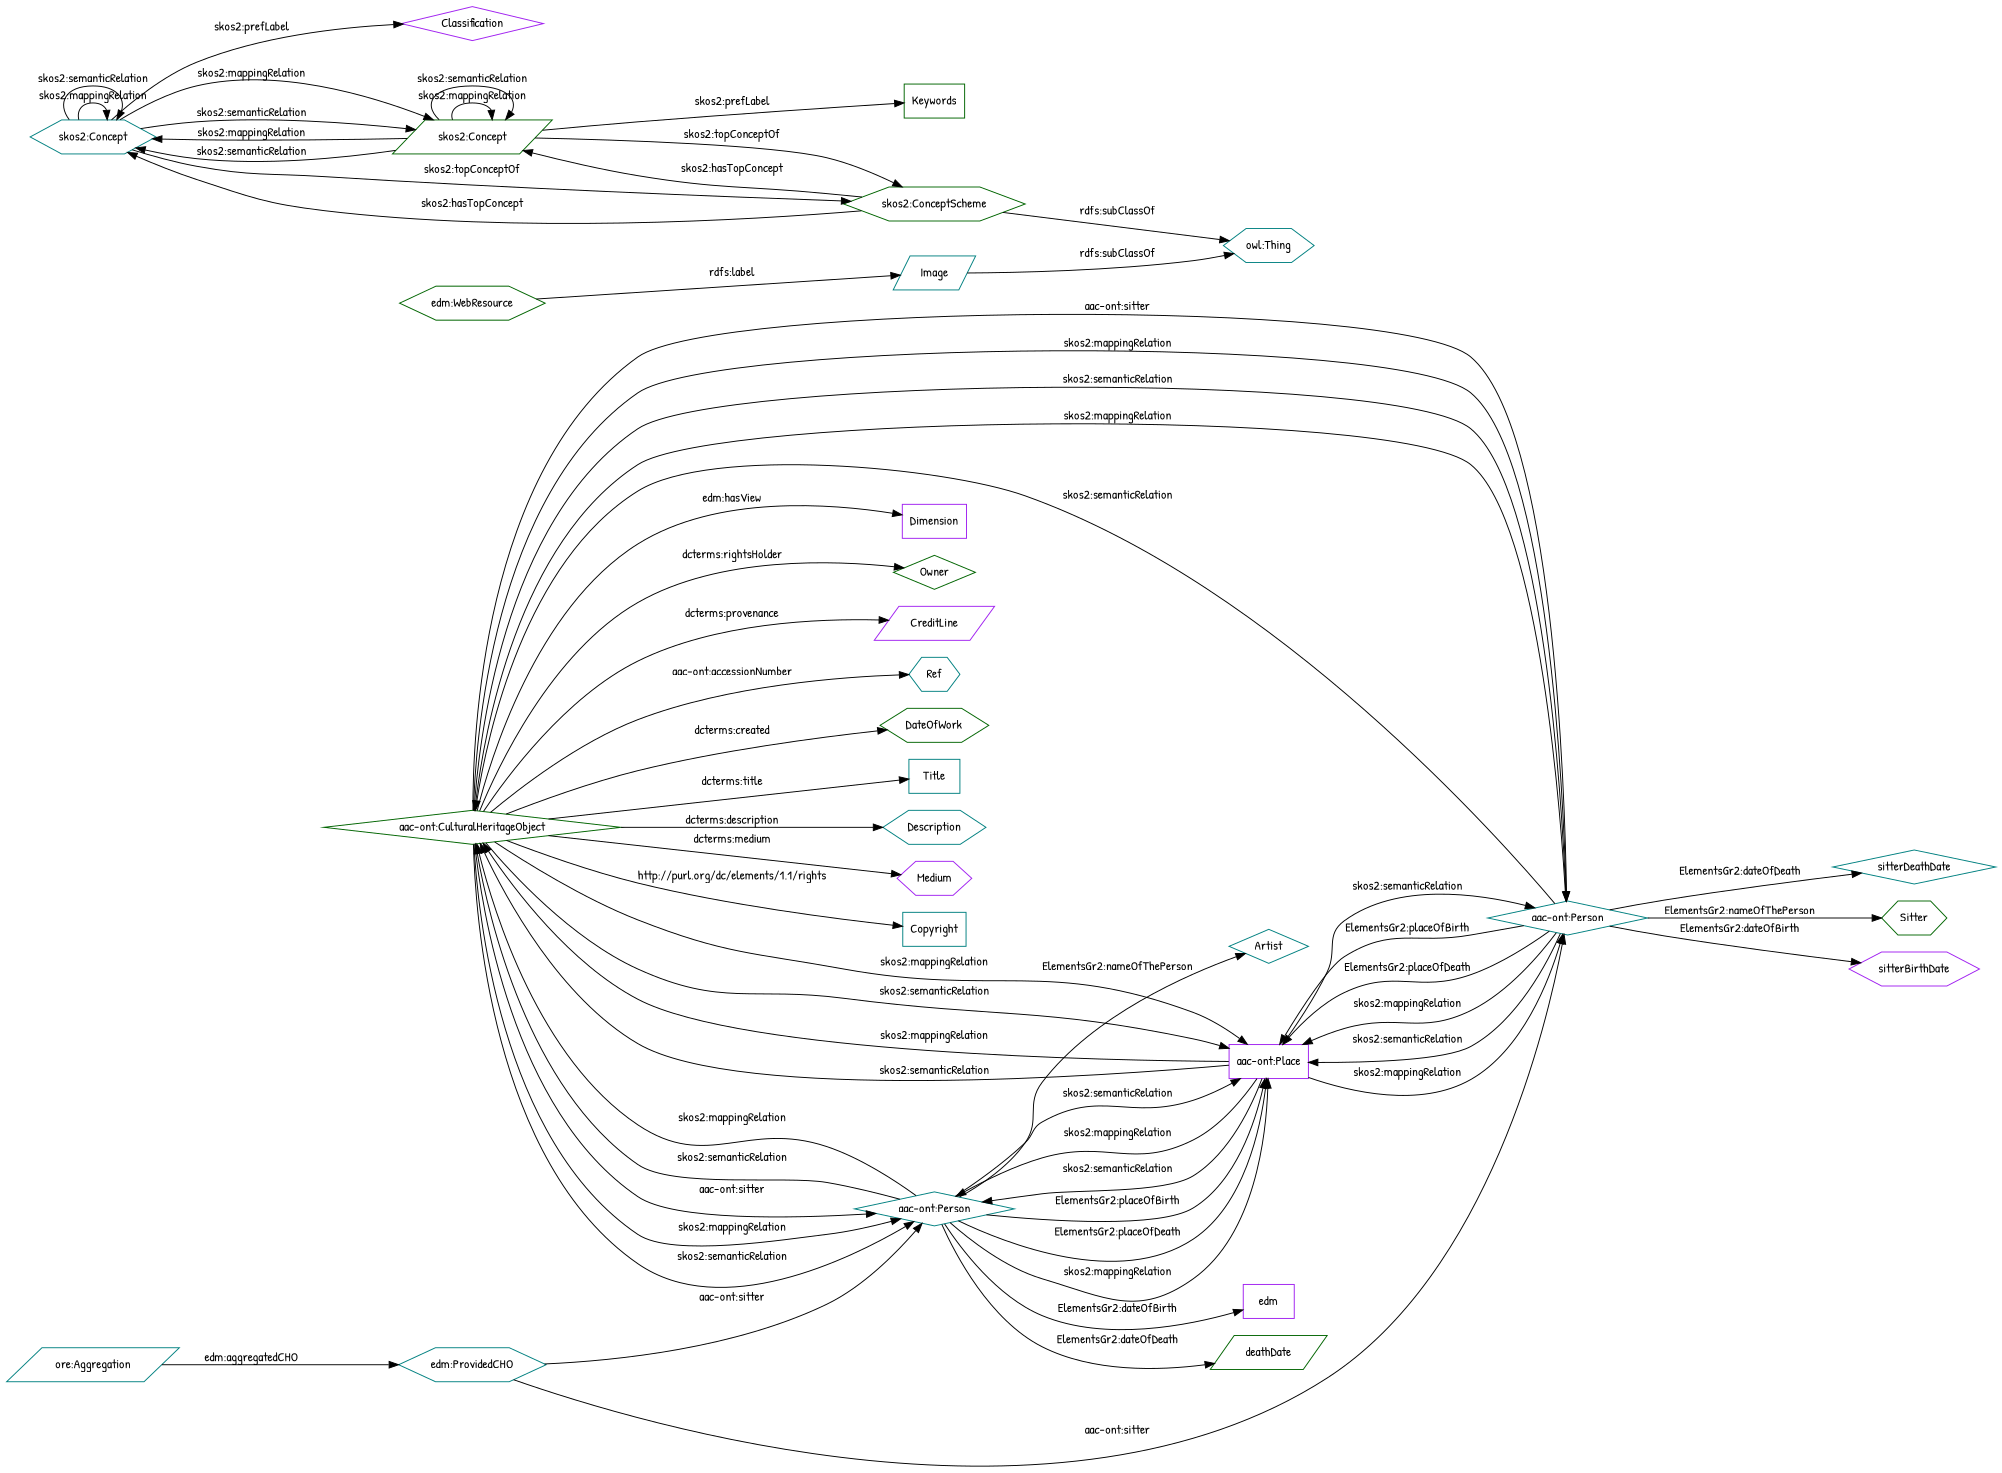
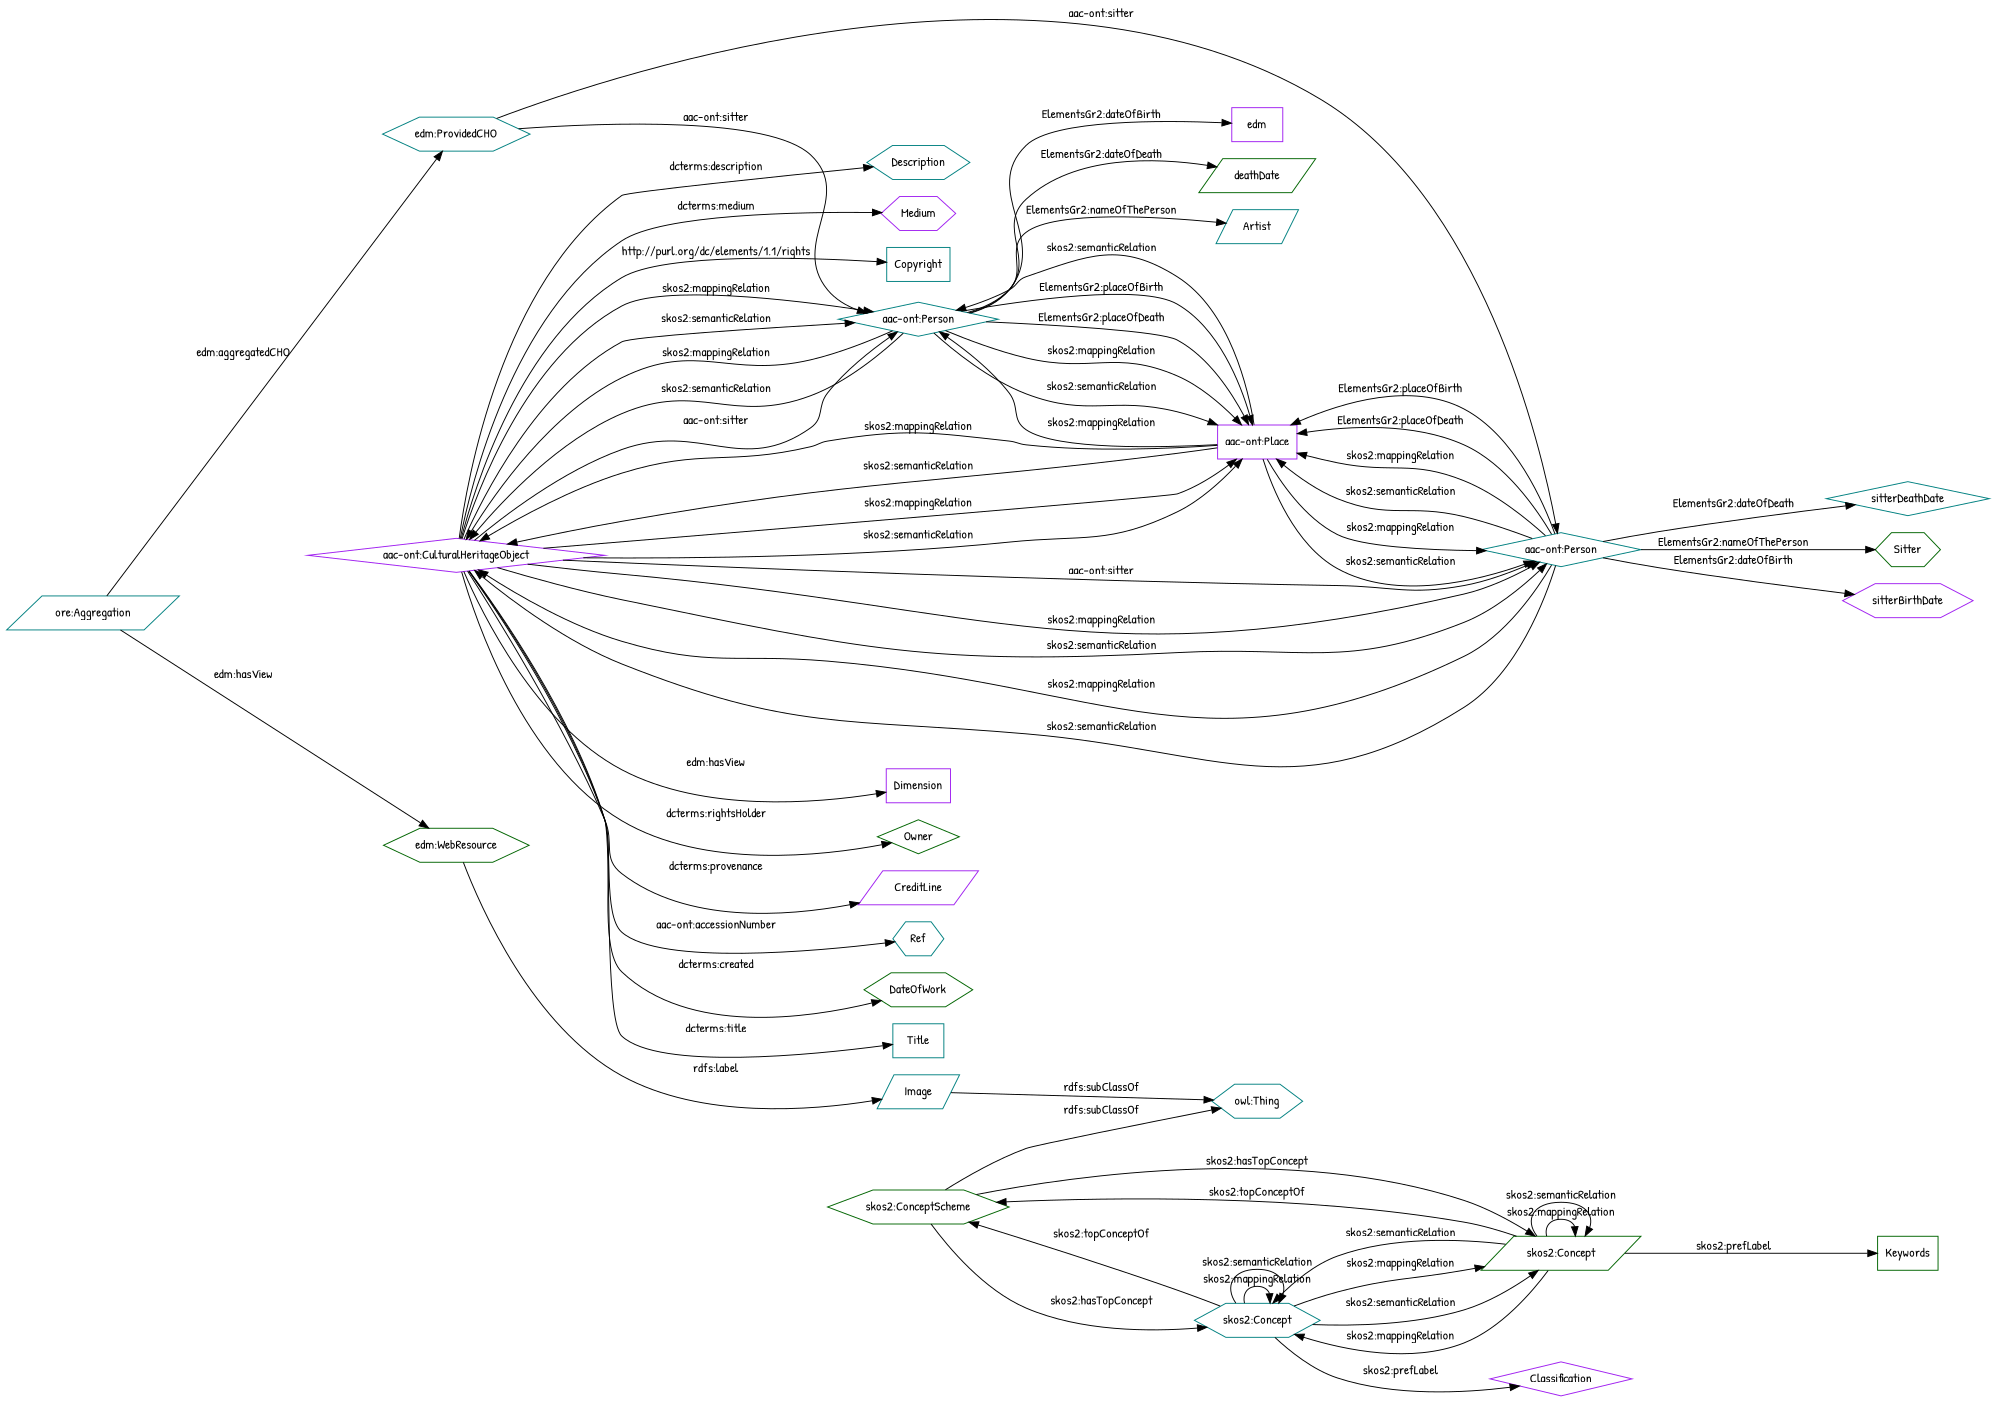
none -> (270, 726)
(472, 827) -> (456, 555)
(1269, 946) -> (1257, 227)
